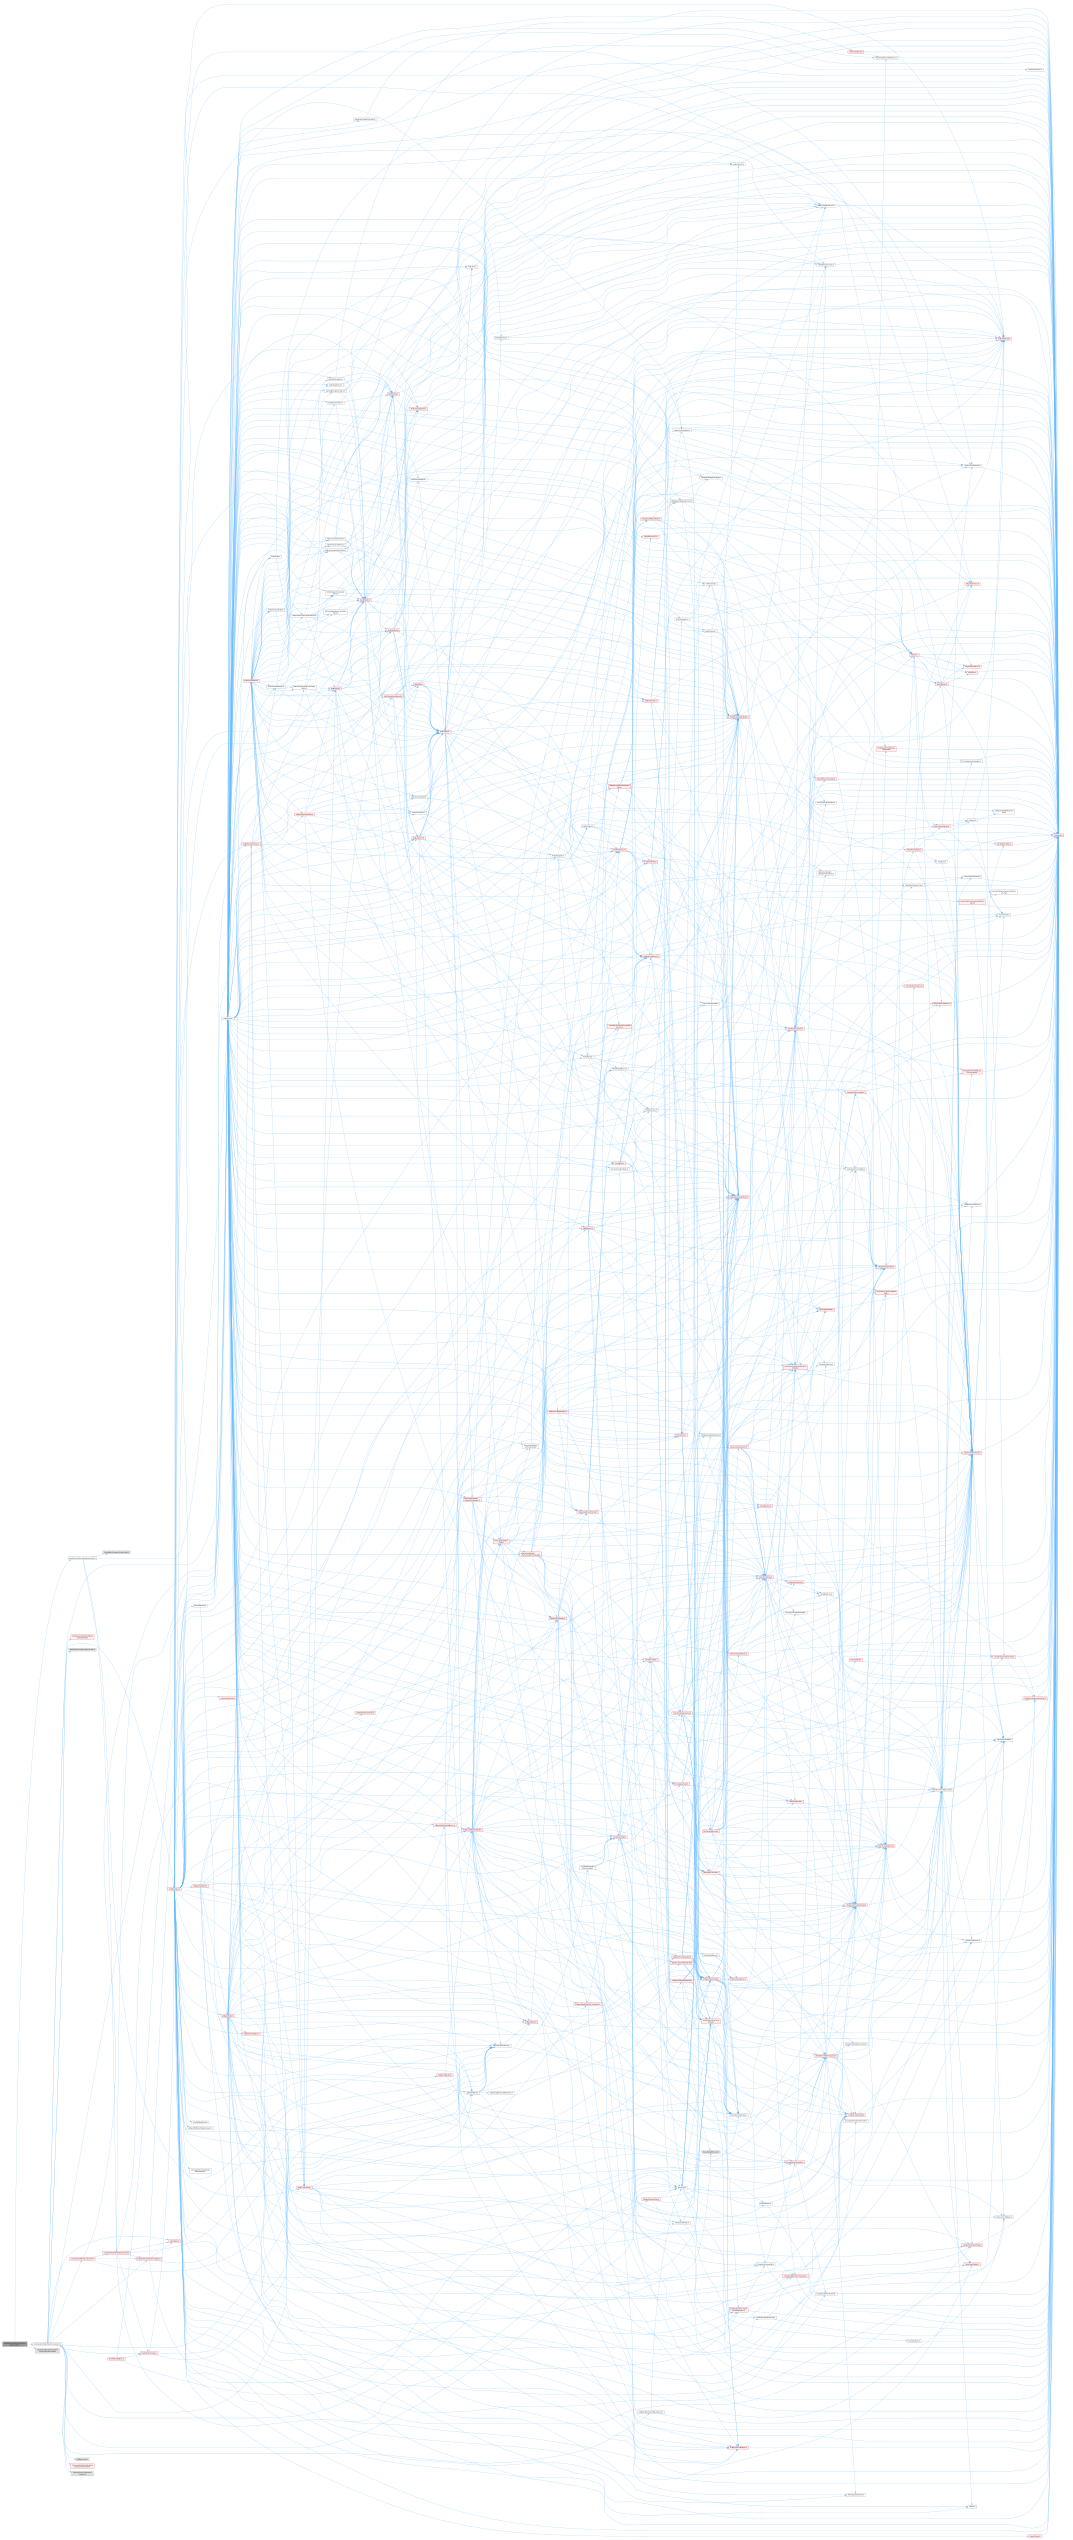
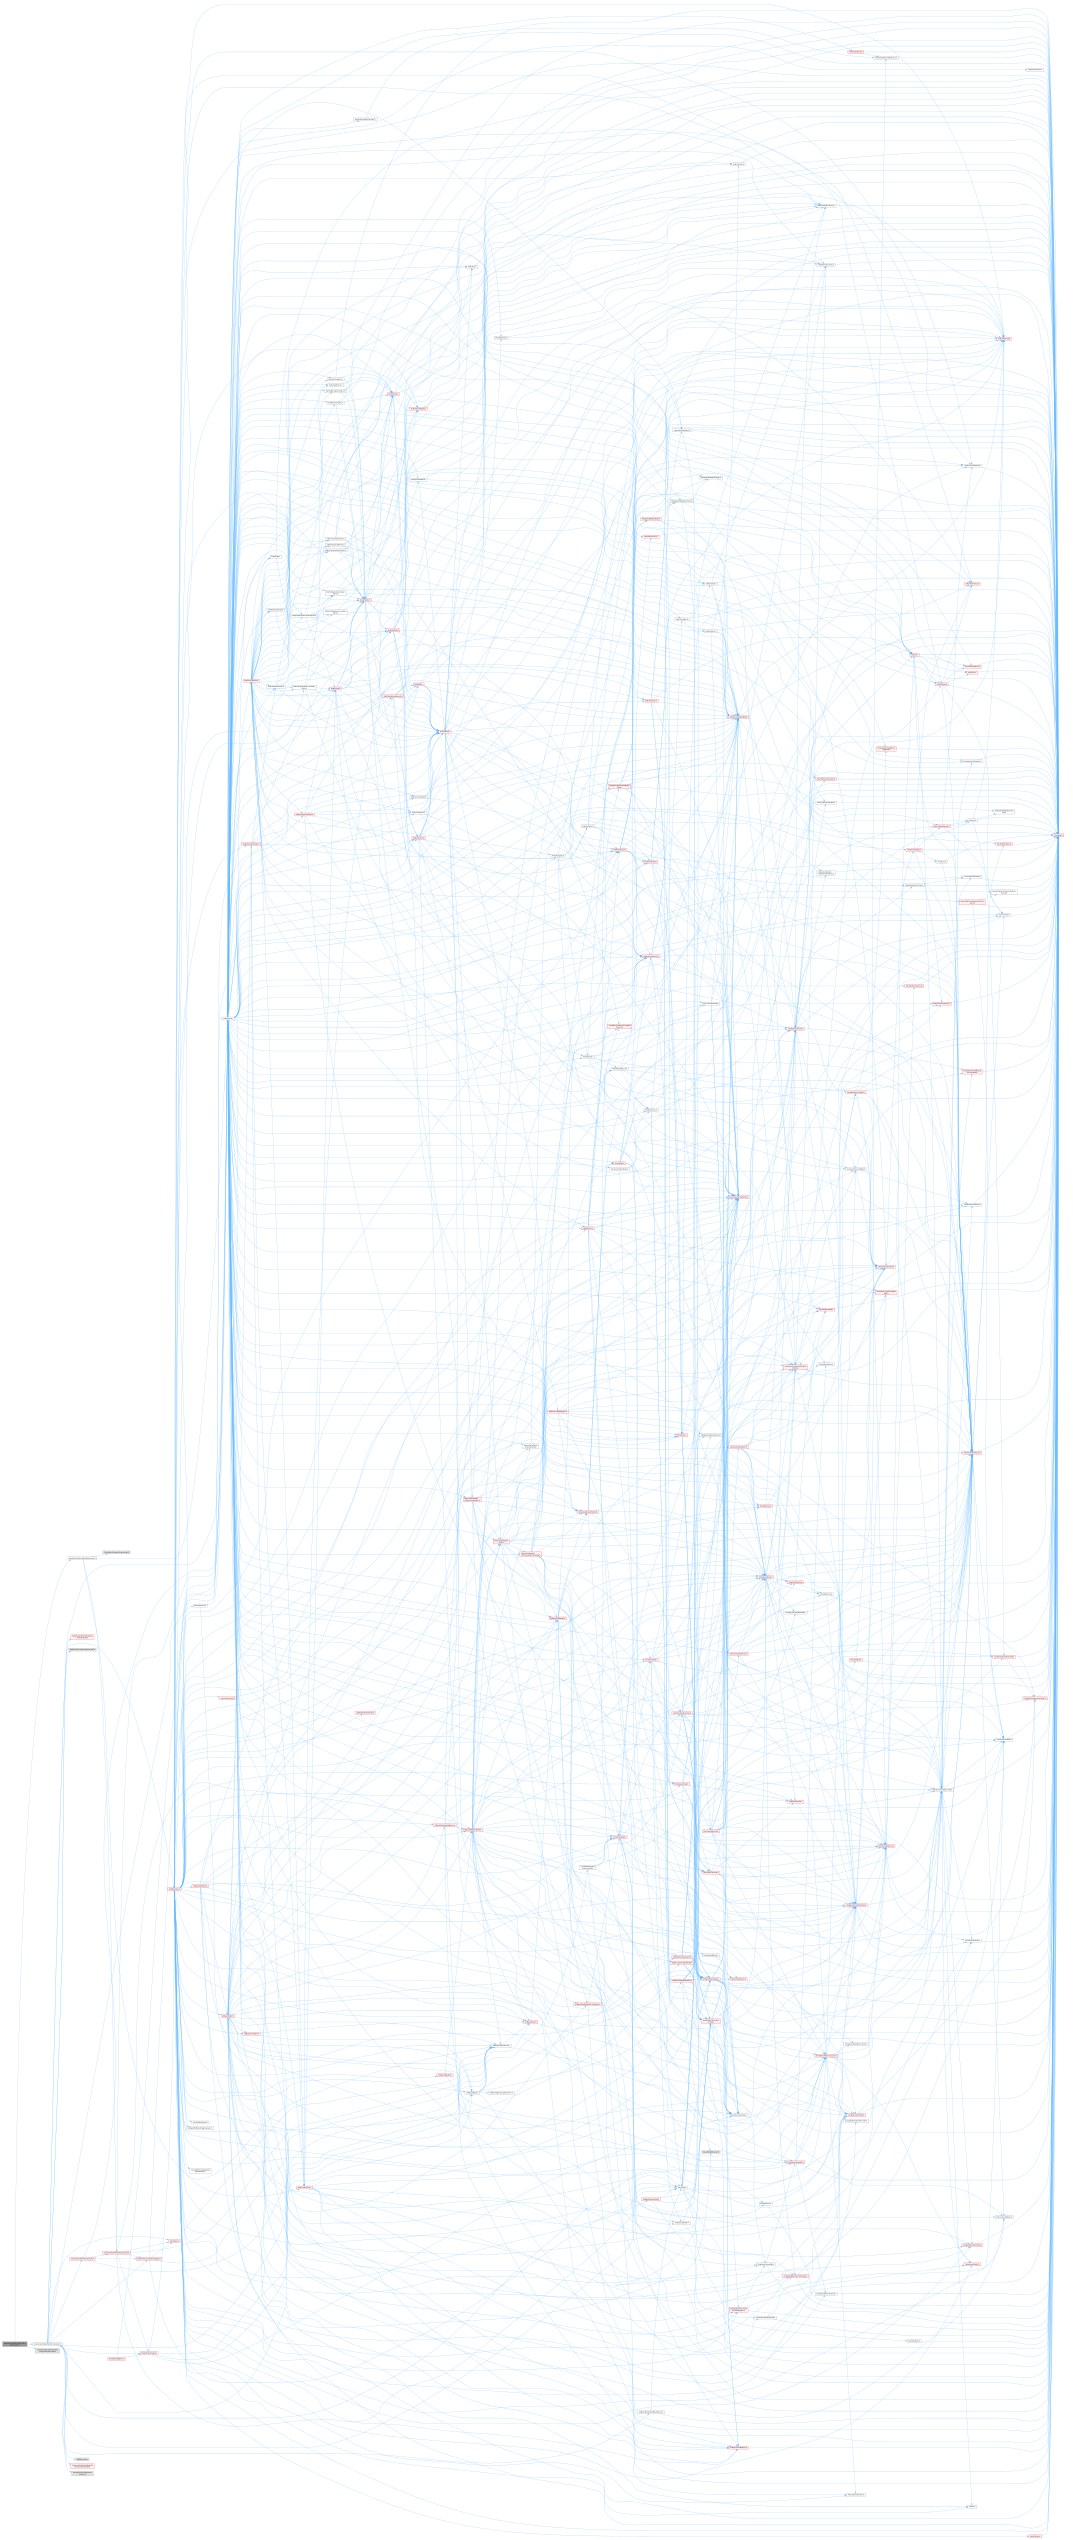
(438, 2292) -> (439, 2241)
